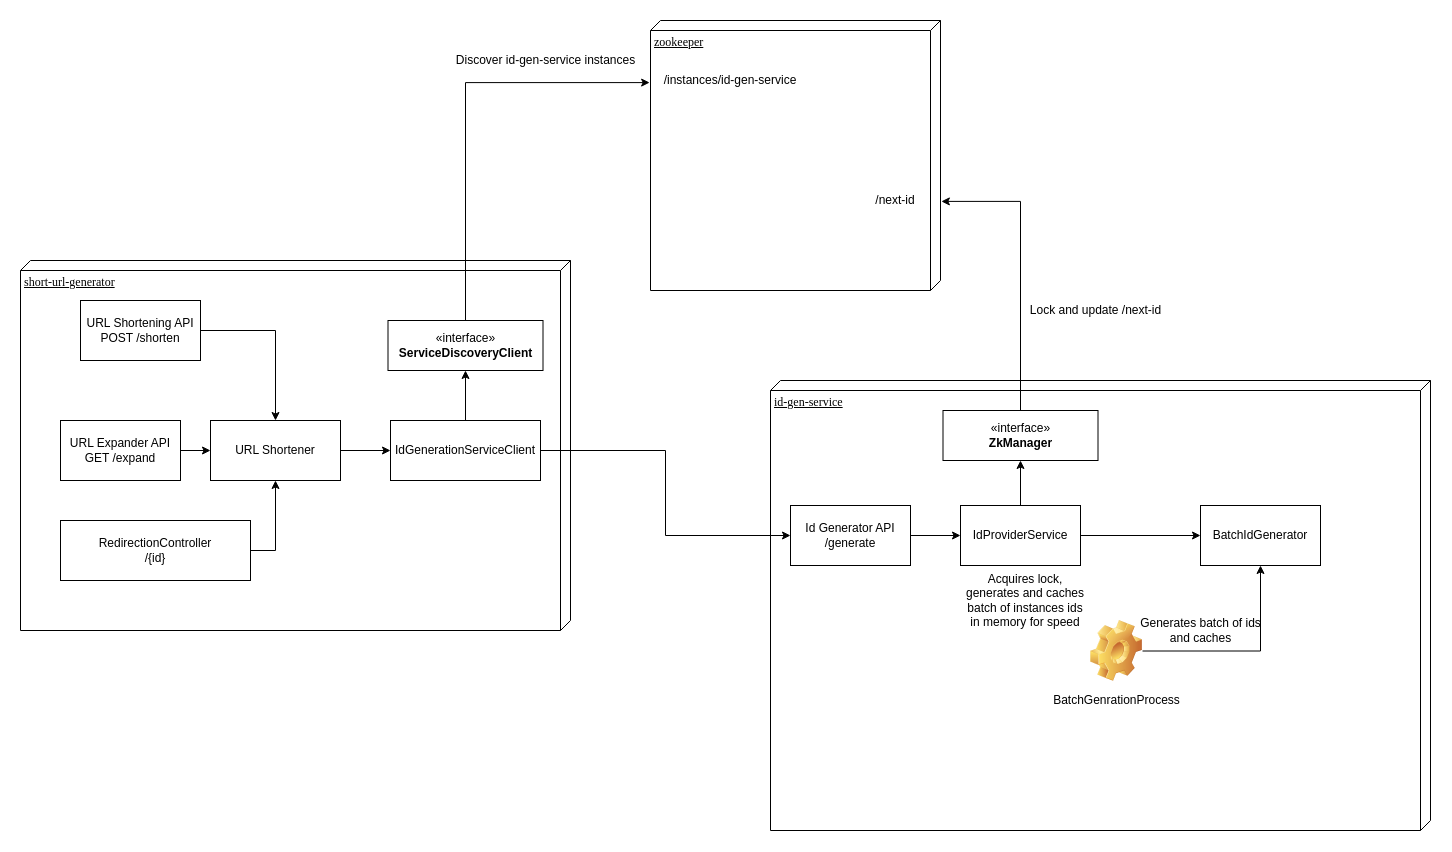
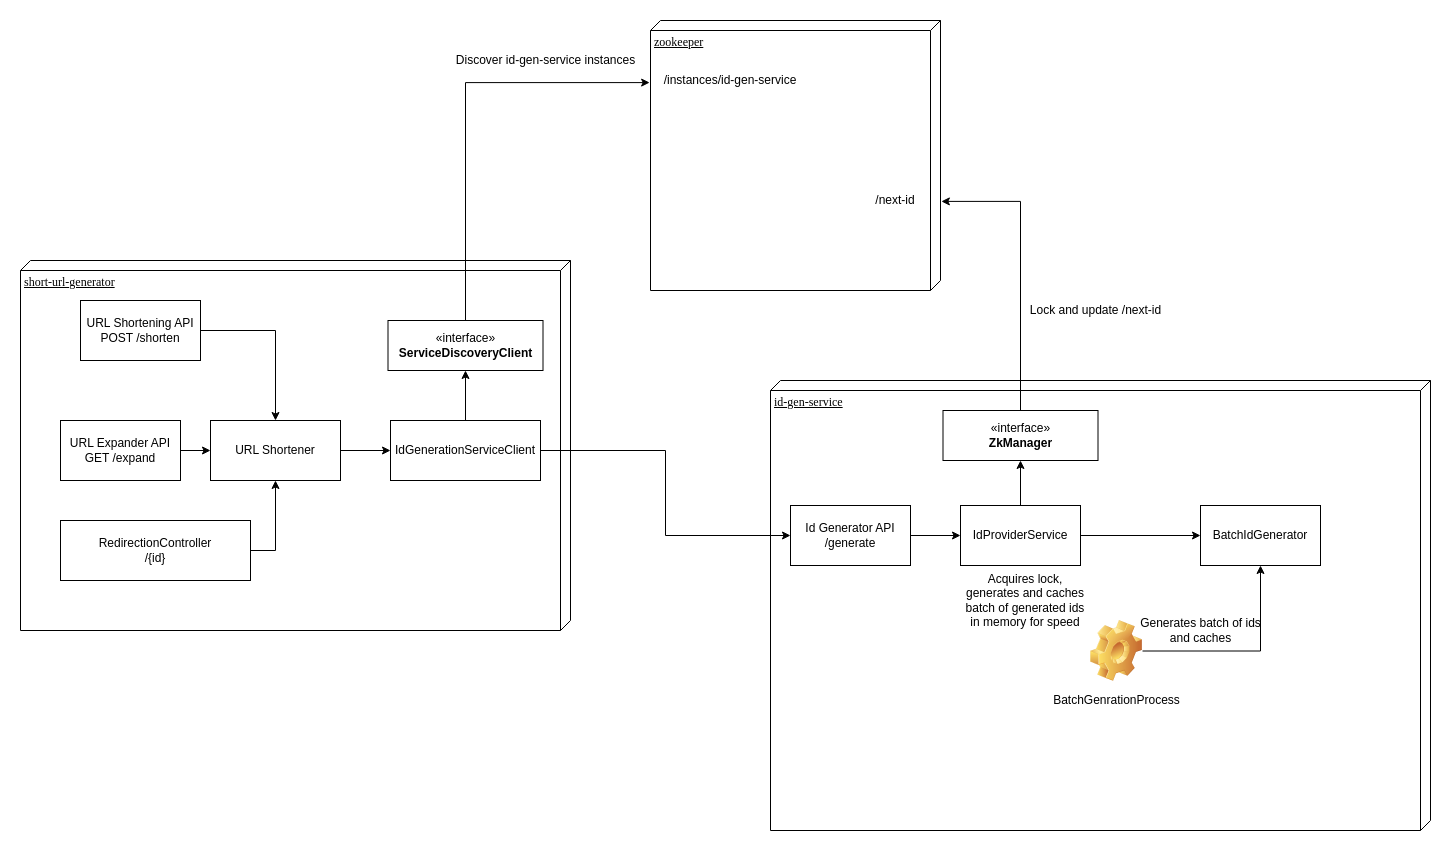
(1026, 601) -> (1026, 601)
